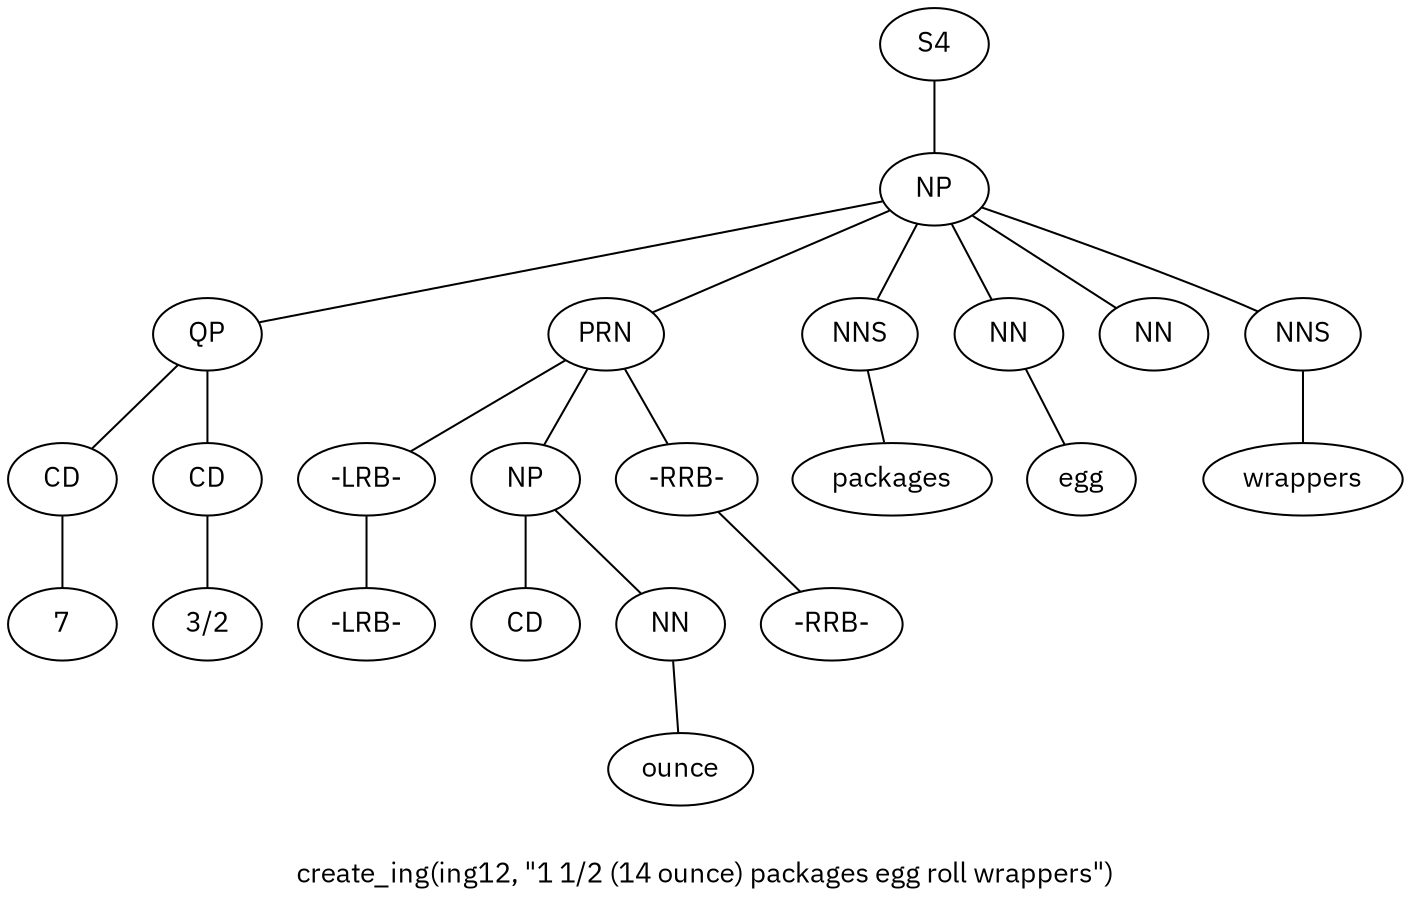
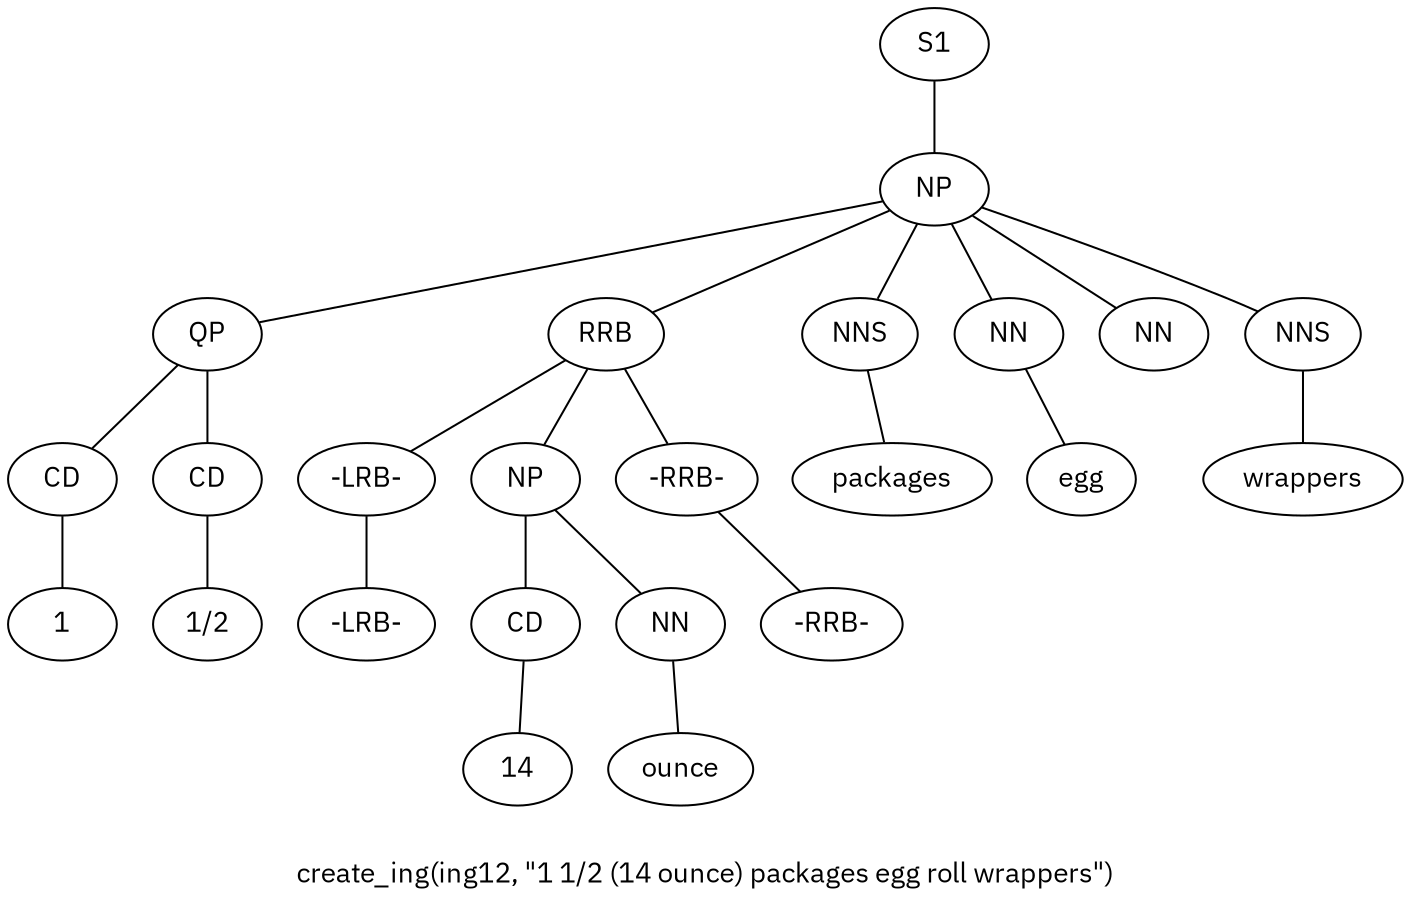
(934, 44) -> (934, 44)
(606, 334) -> (606, 334)
(62, 624) -> (62, 624)
(207, 624) -> (207, 624)
none -> (518, 769)
